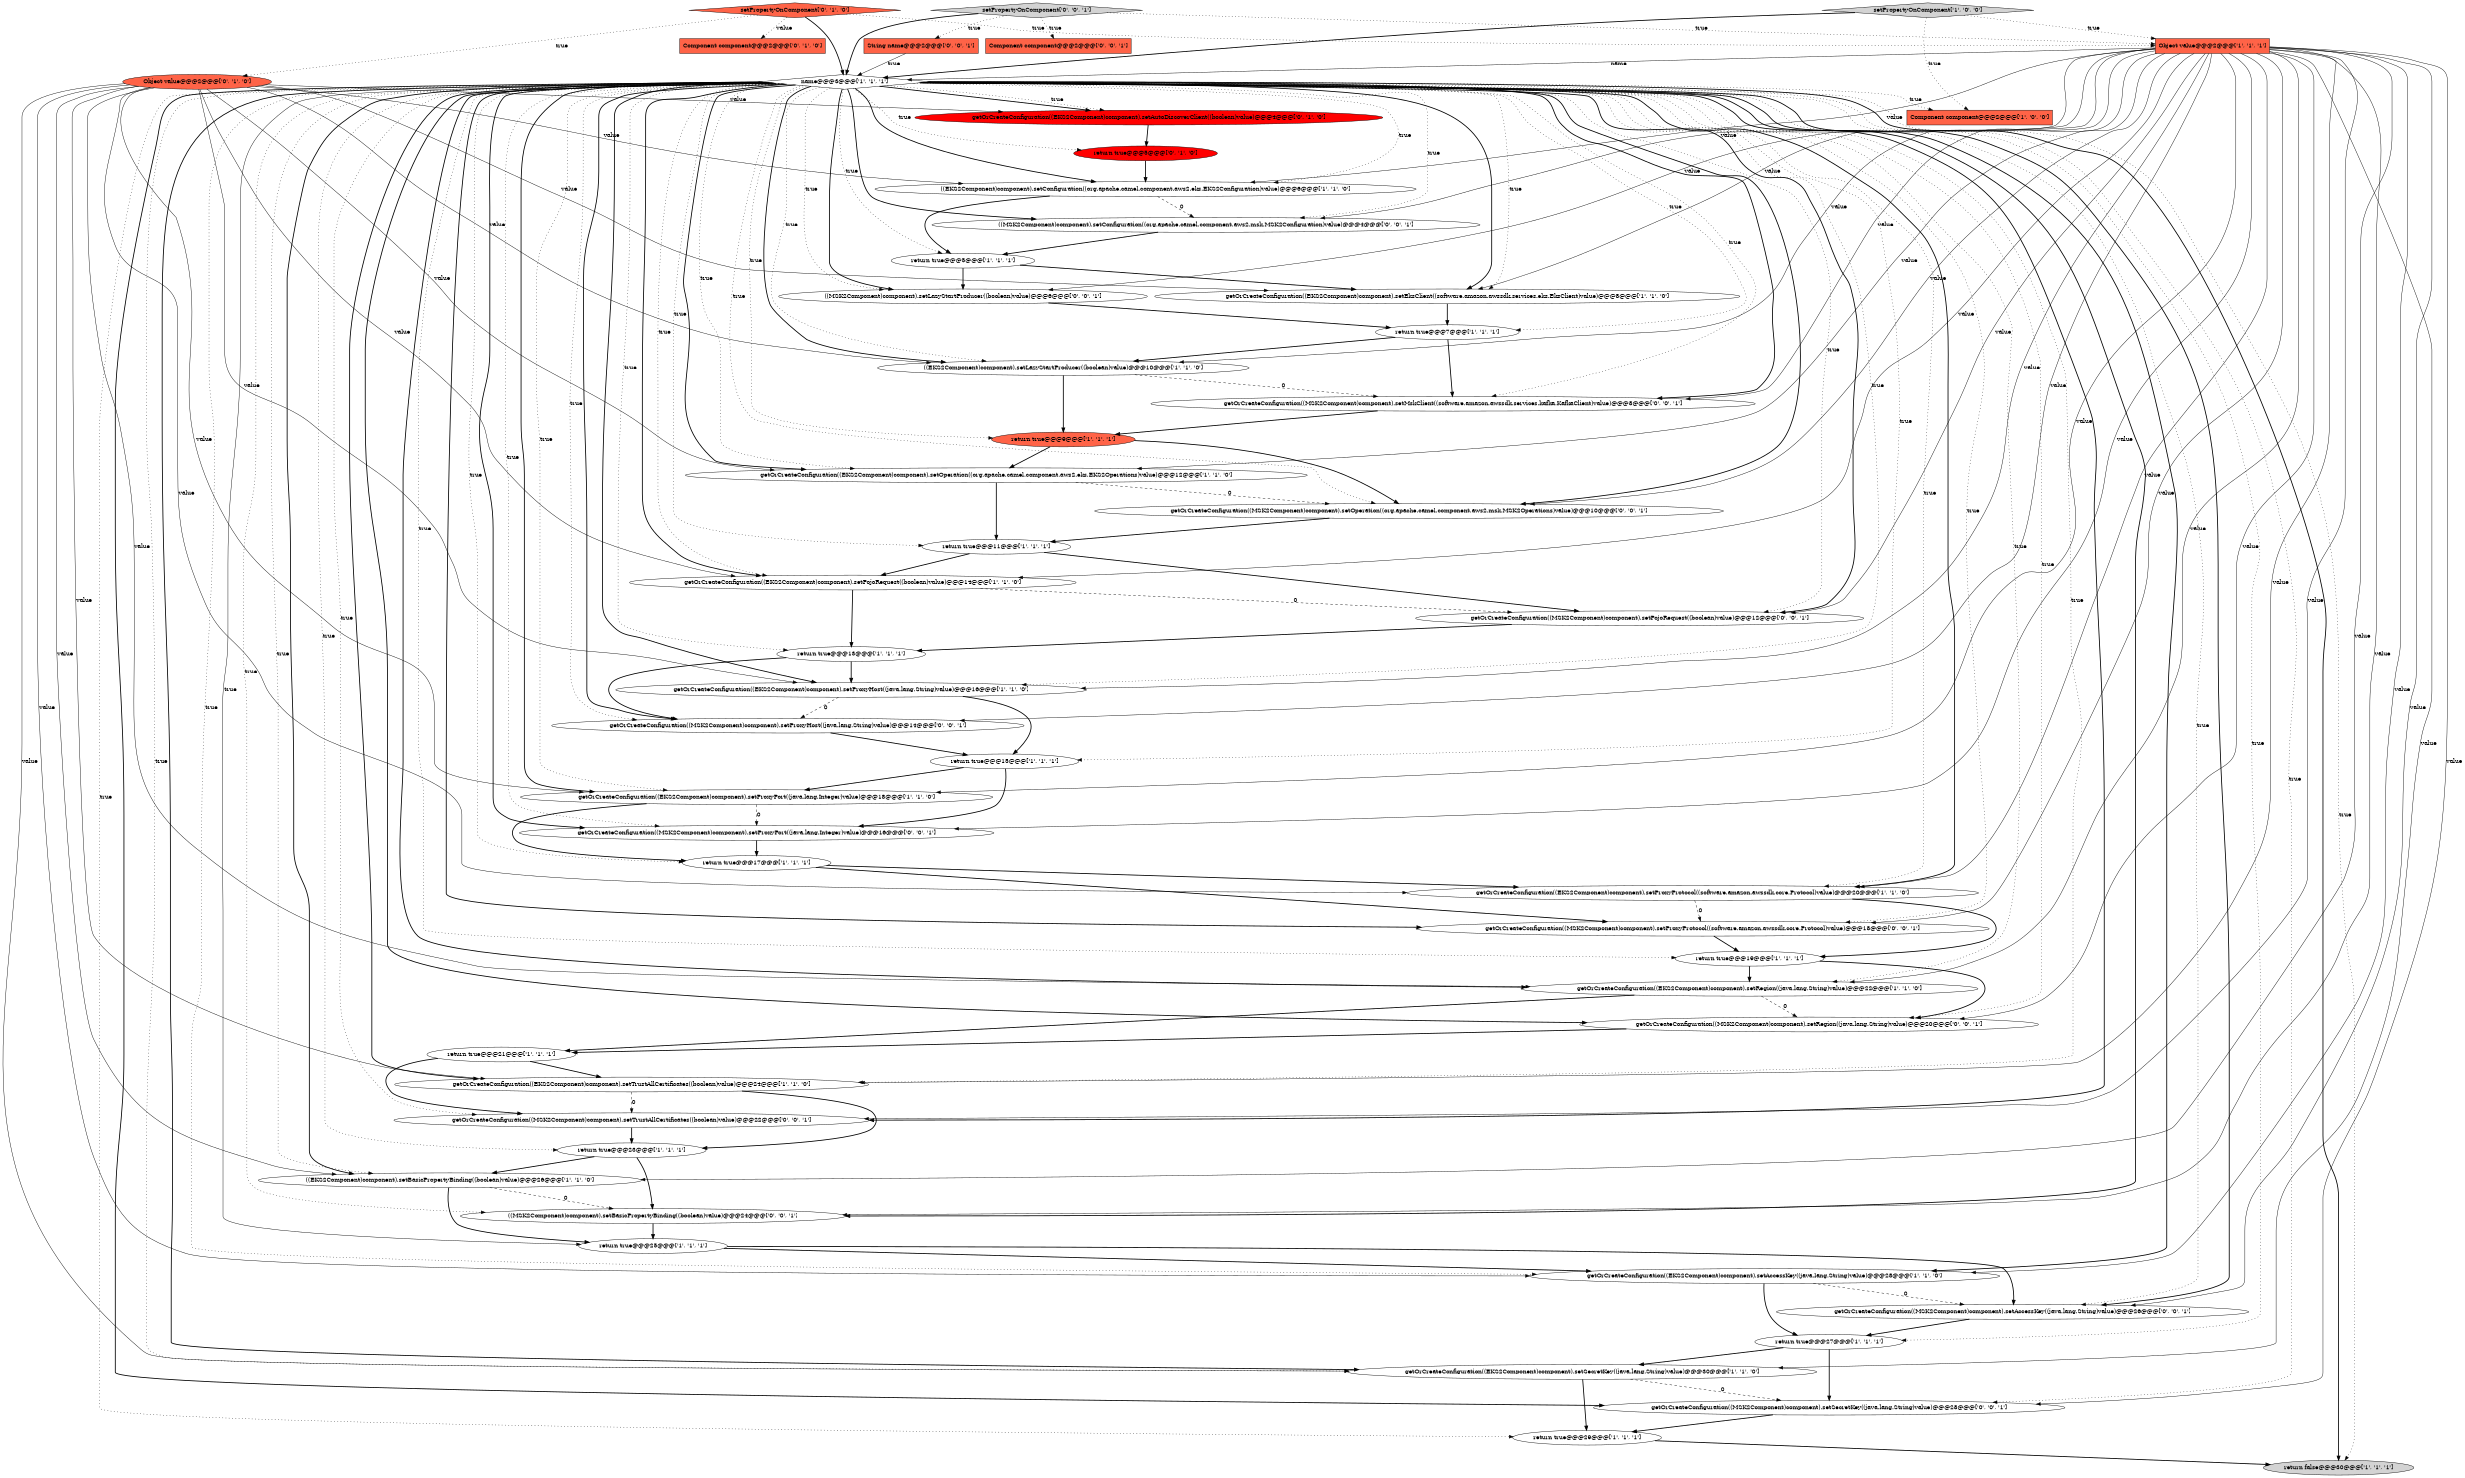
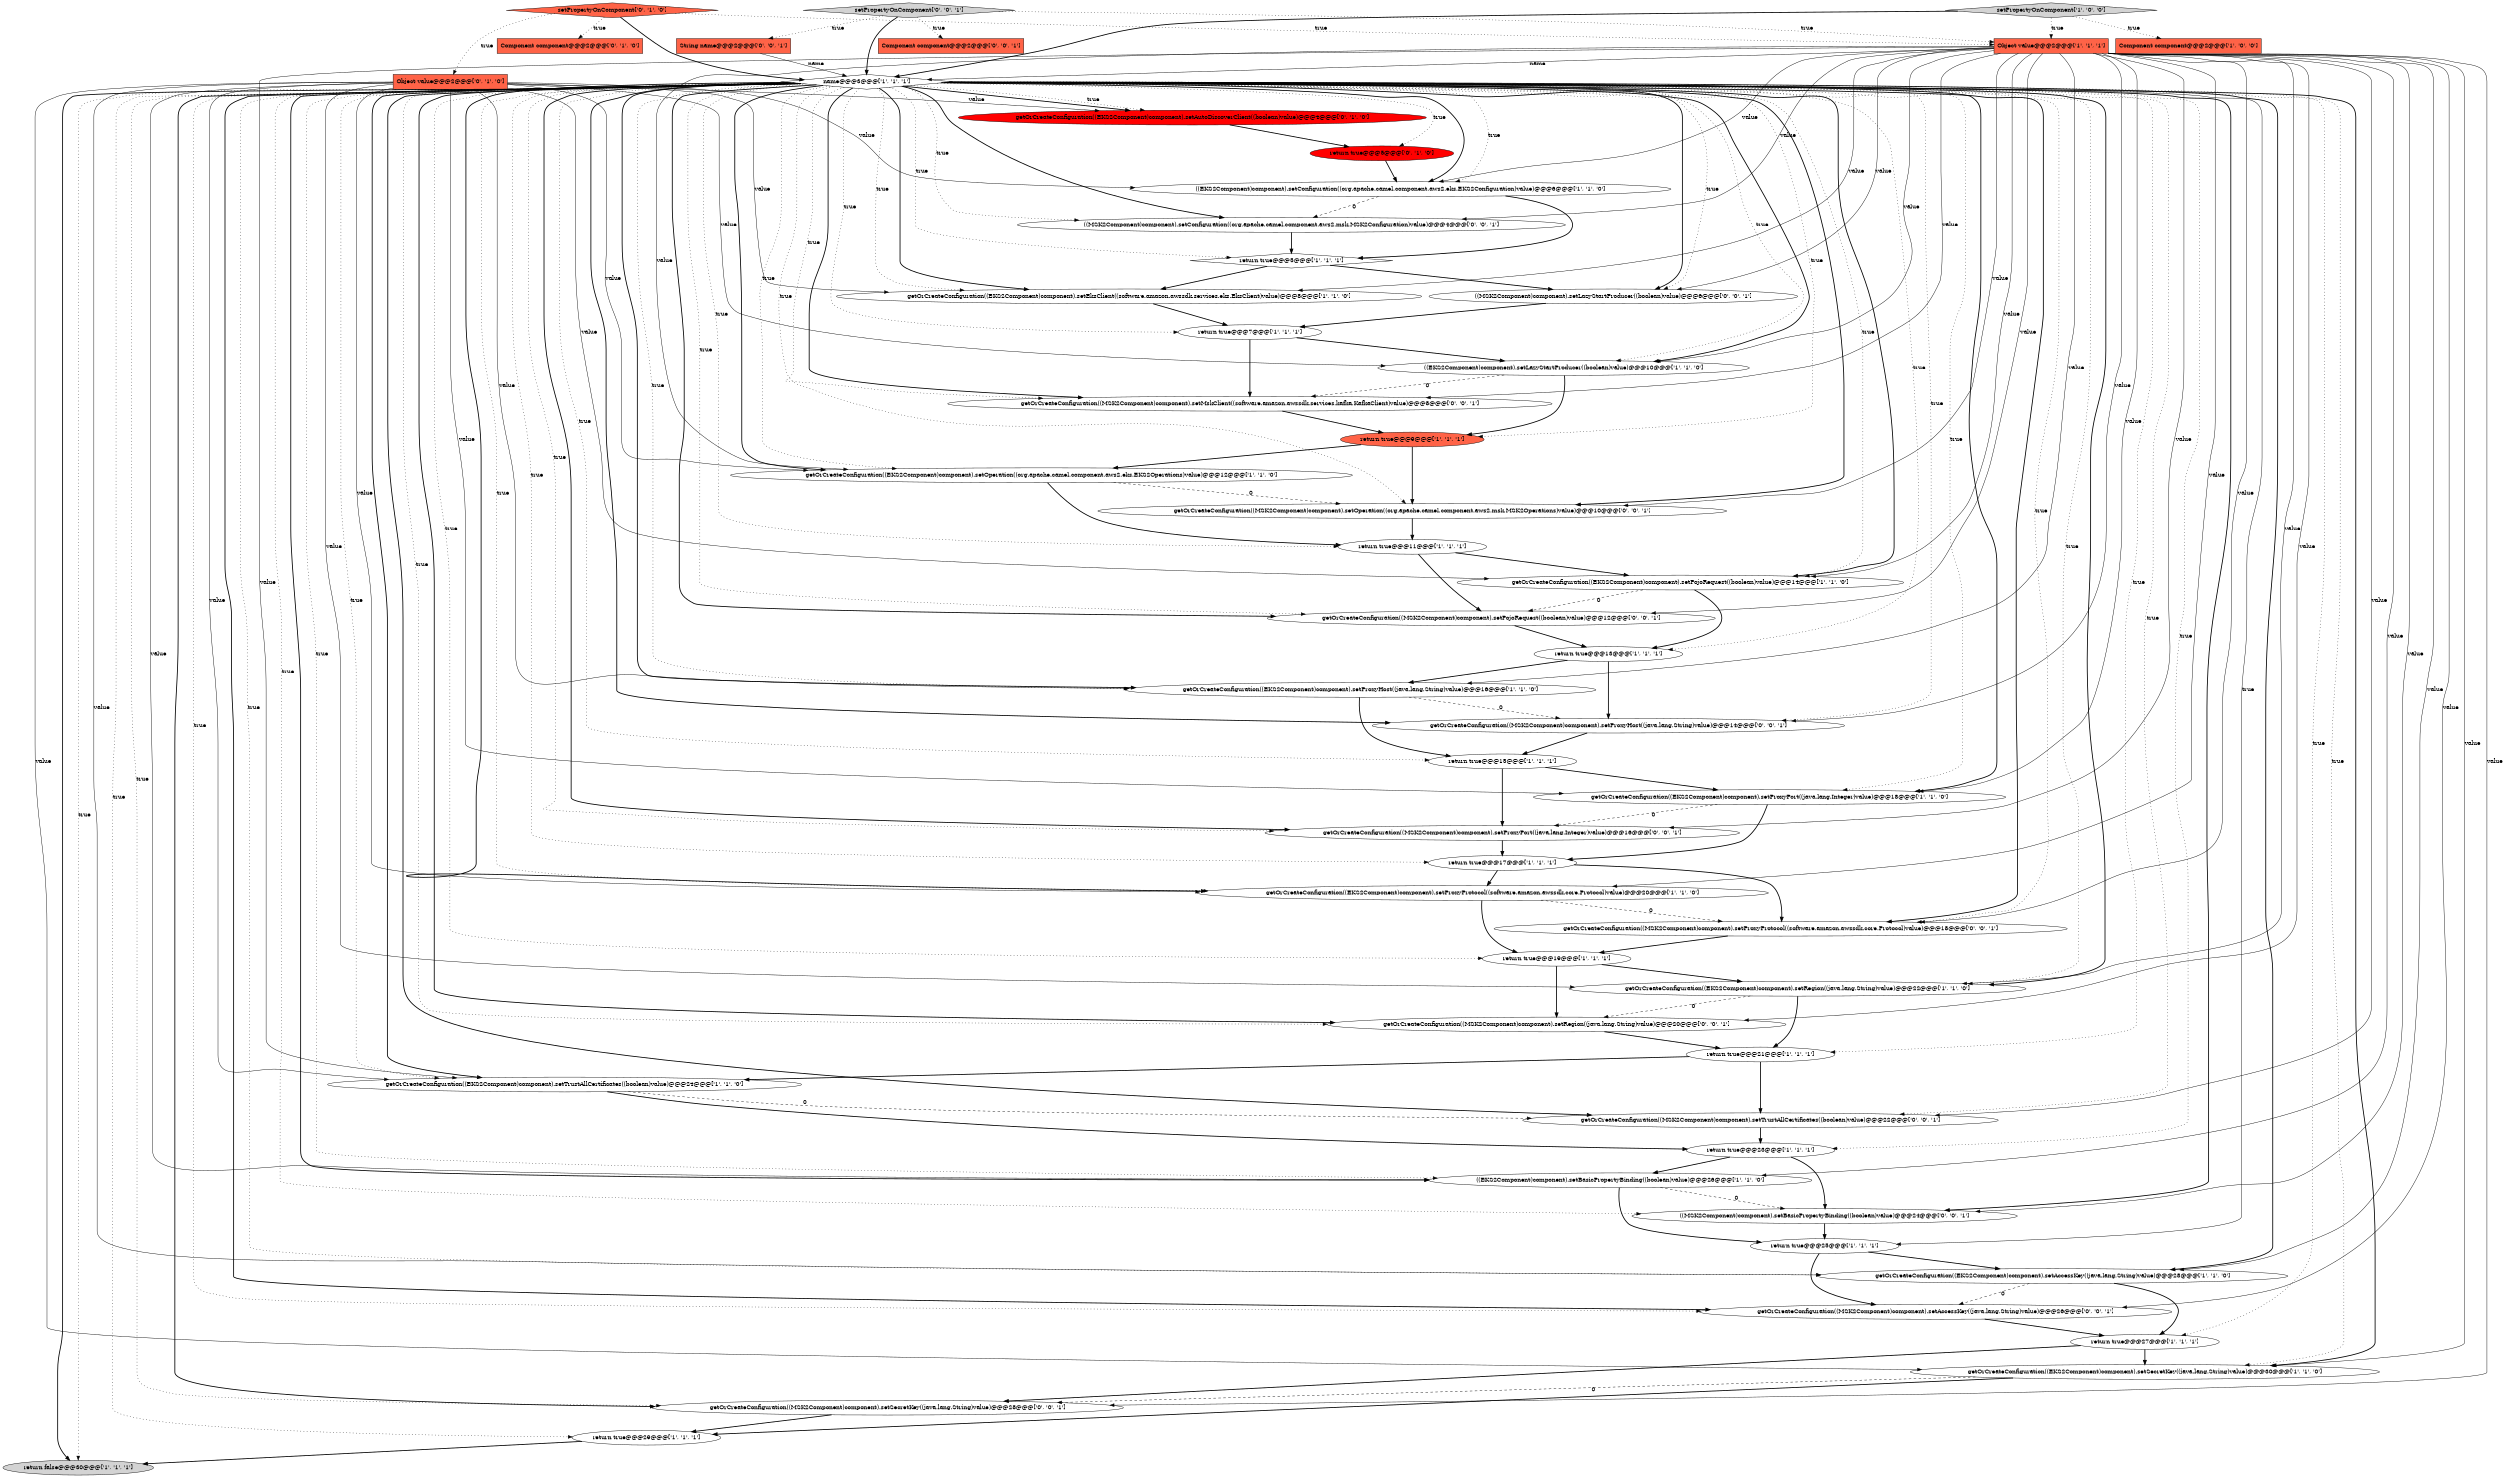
(784, 28) -> (600, 28)
(894, 64) -> (816, 64)
(197, 82) -> (450, 82)
(1430, 84) -> (2152, 115)
(963, 261) -> (1291, 261)
